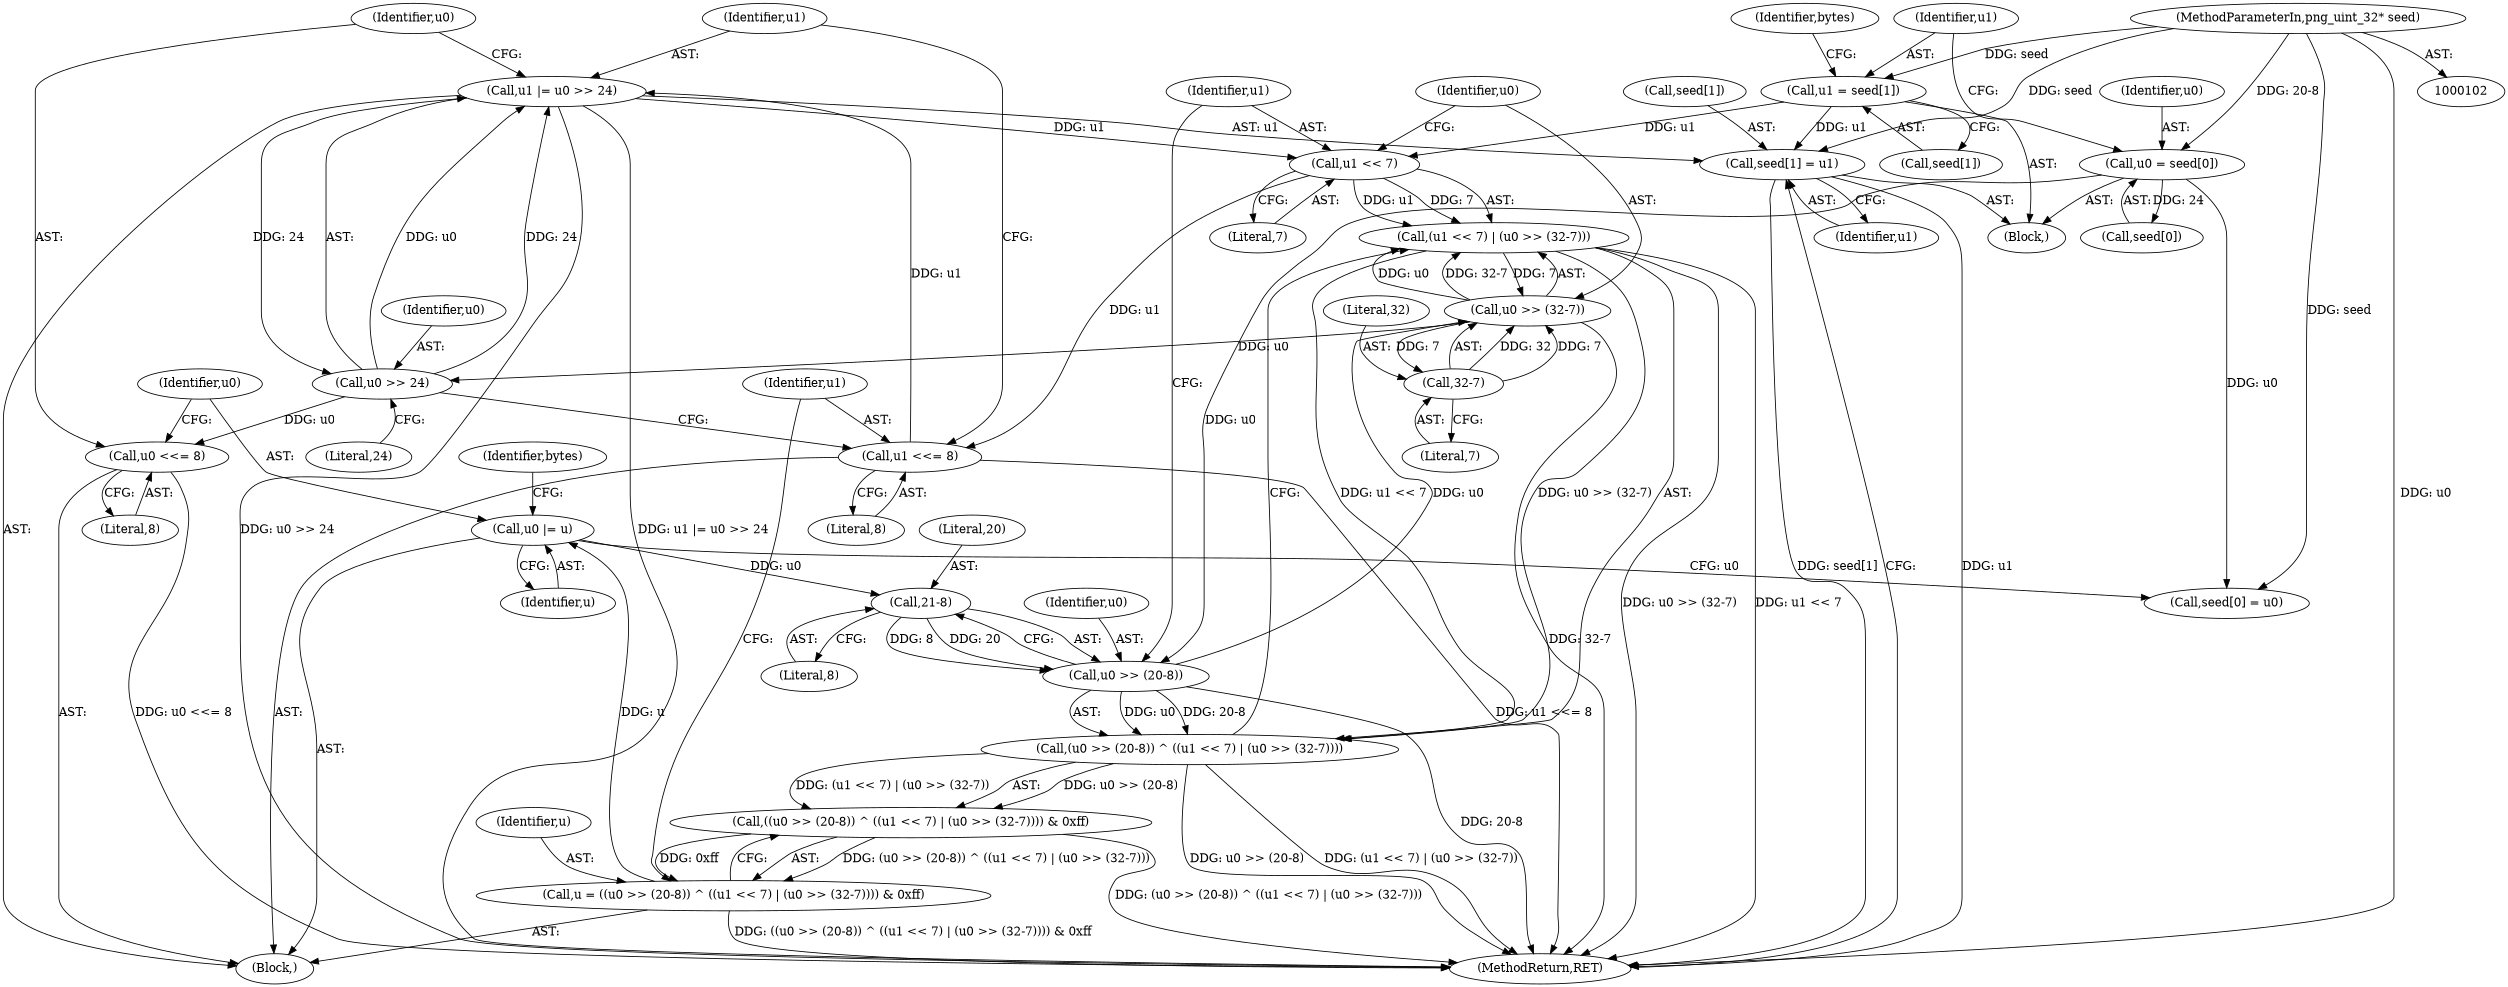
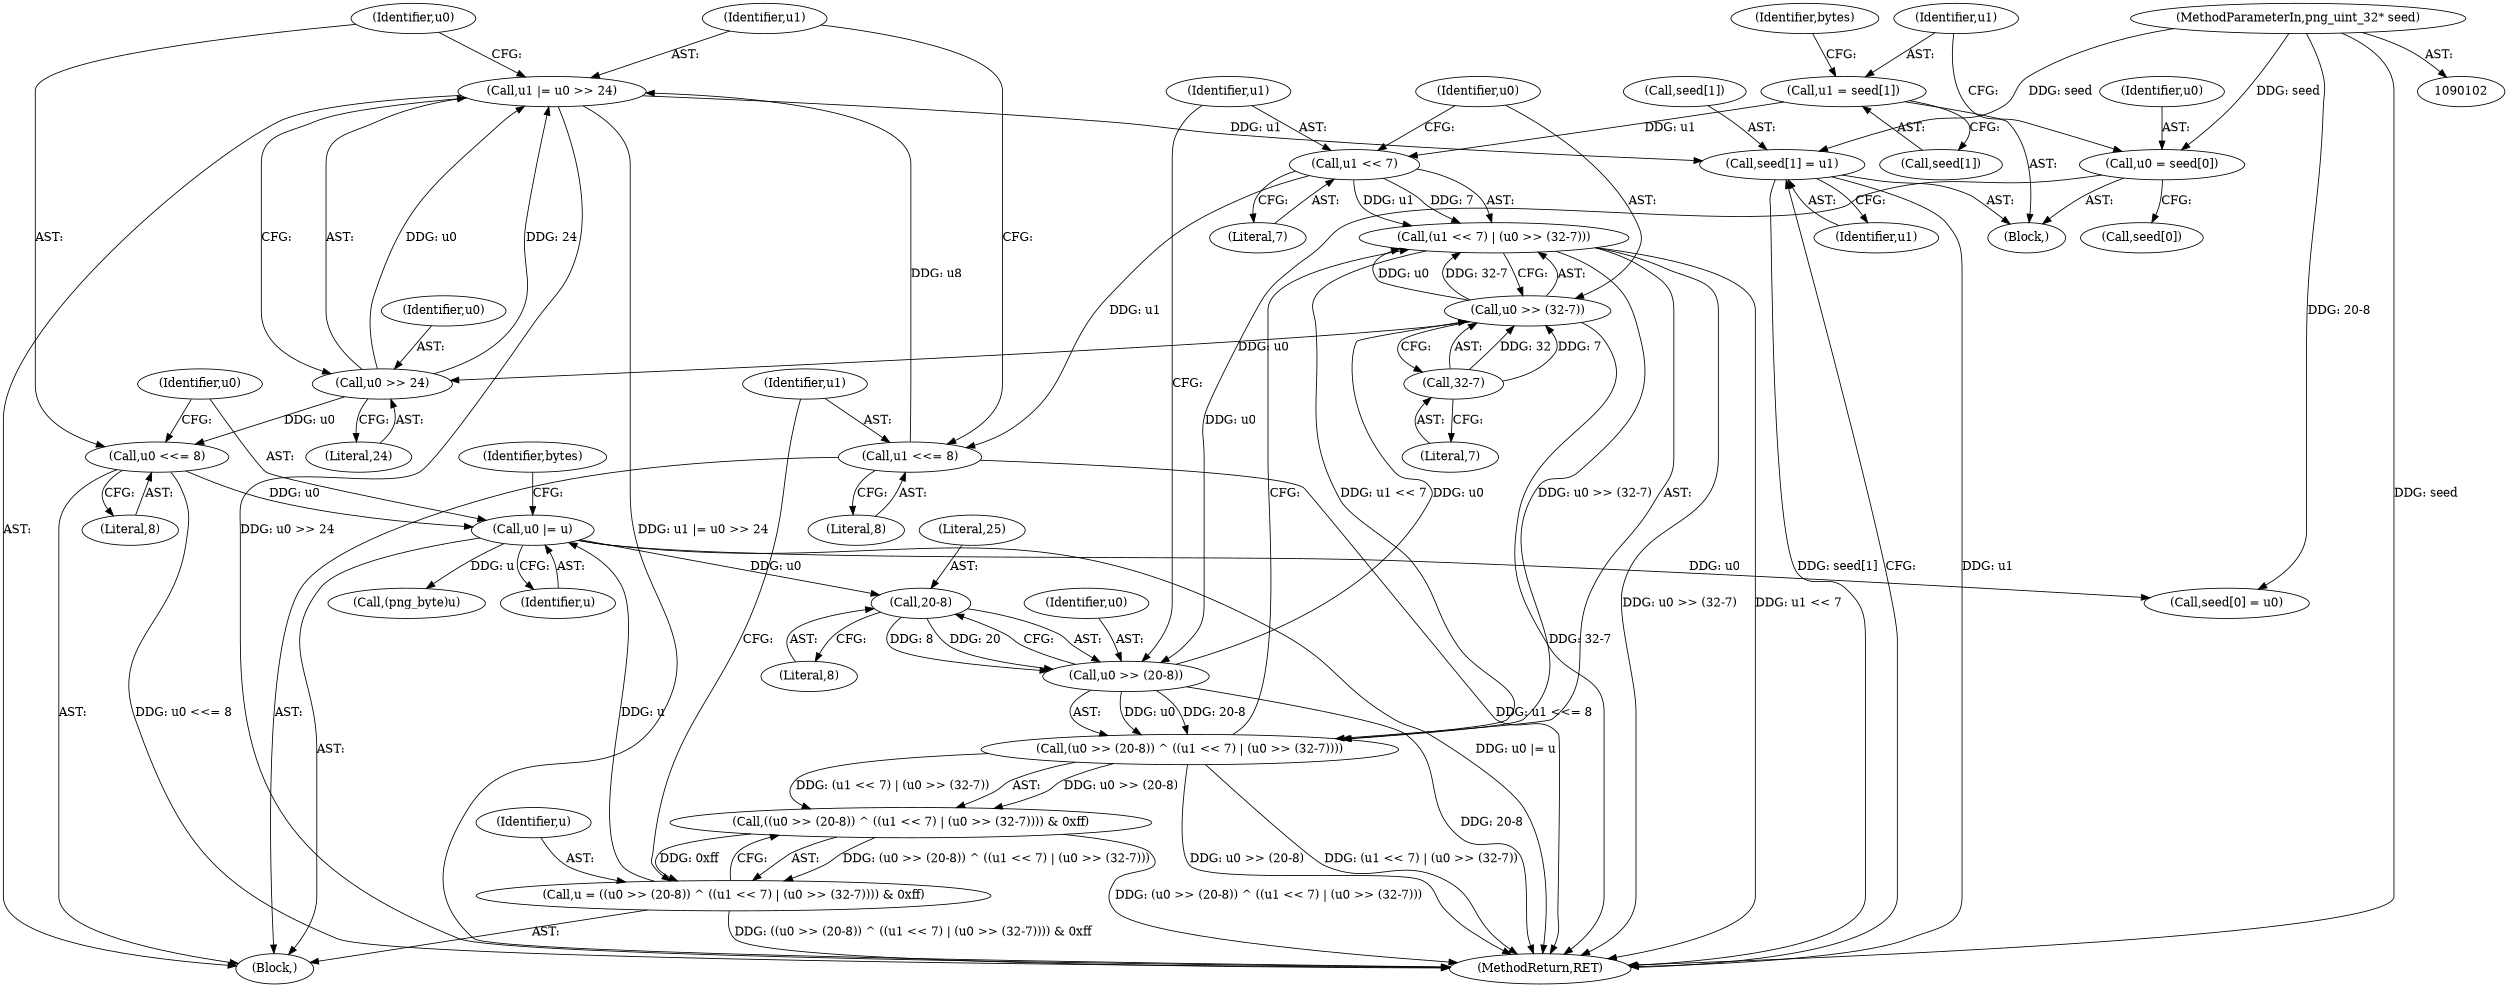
(2023, 42) -> none
(2288, 92) -> (2288, 92)
(2461, 92) -> (2461, 92)
(962, 125) -> none
(1816, 125) -> none
(1256, 128) -> (1256, 128)
(2178, 201) -> (2178, 201)
(2122, 203) -> none
(279, 238) -> (279, 238)
(936, 274) -> (936, 274)
(1535, 274) -> (1535, 274)
(1376, 311) -> none
(2339, 311) -> (2339, 311)
(1418, 347) -> (1418, 347)
(2227, 372) -> none
(641, 420) -> (359, 415)
(412, 421) -> (412, 421)
(2426, 494) -> (2426, 494)
none -> (323, 511)
(972, 530) -> (972, 530)
(1715, 567) -> (1715, 567)
none -> (1154, 579)
none -> (407, 603)
(921, 603) -> (921, 603)
